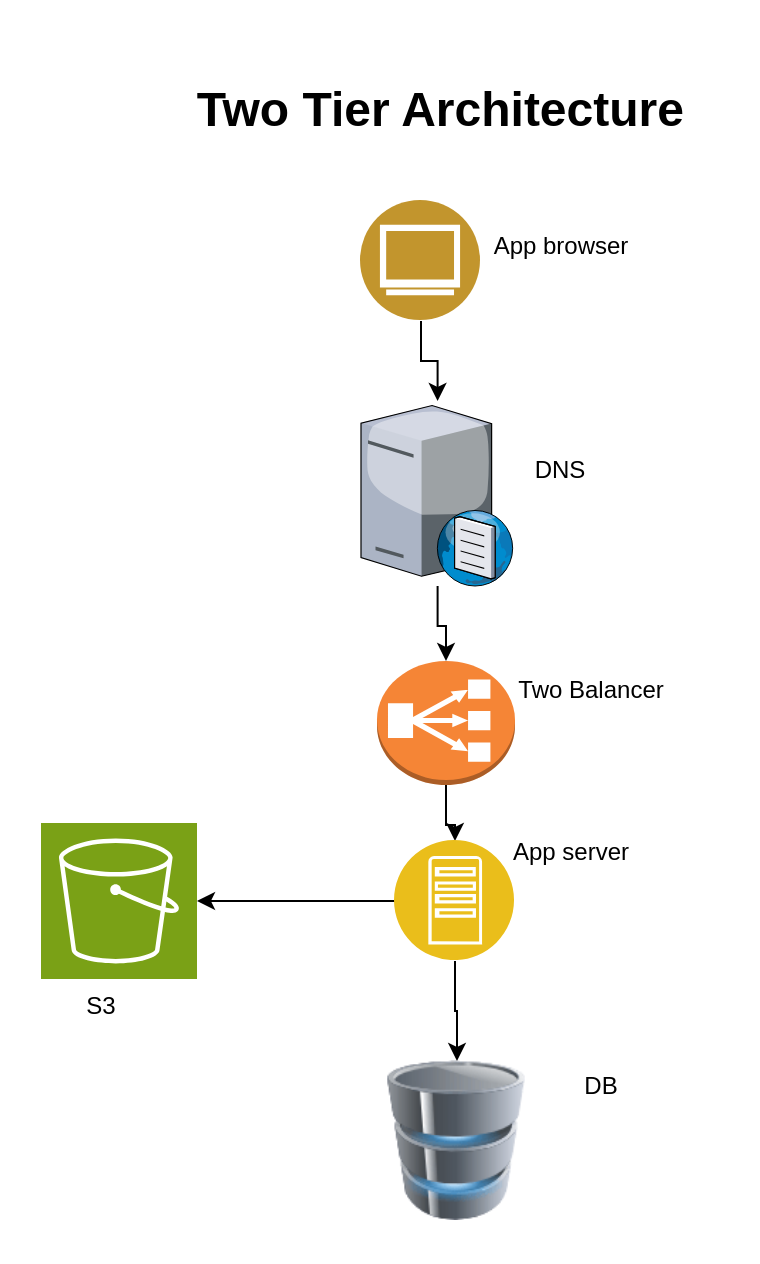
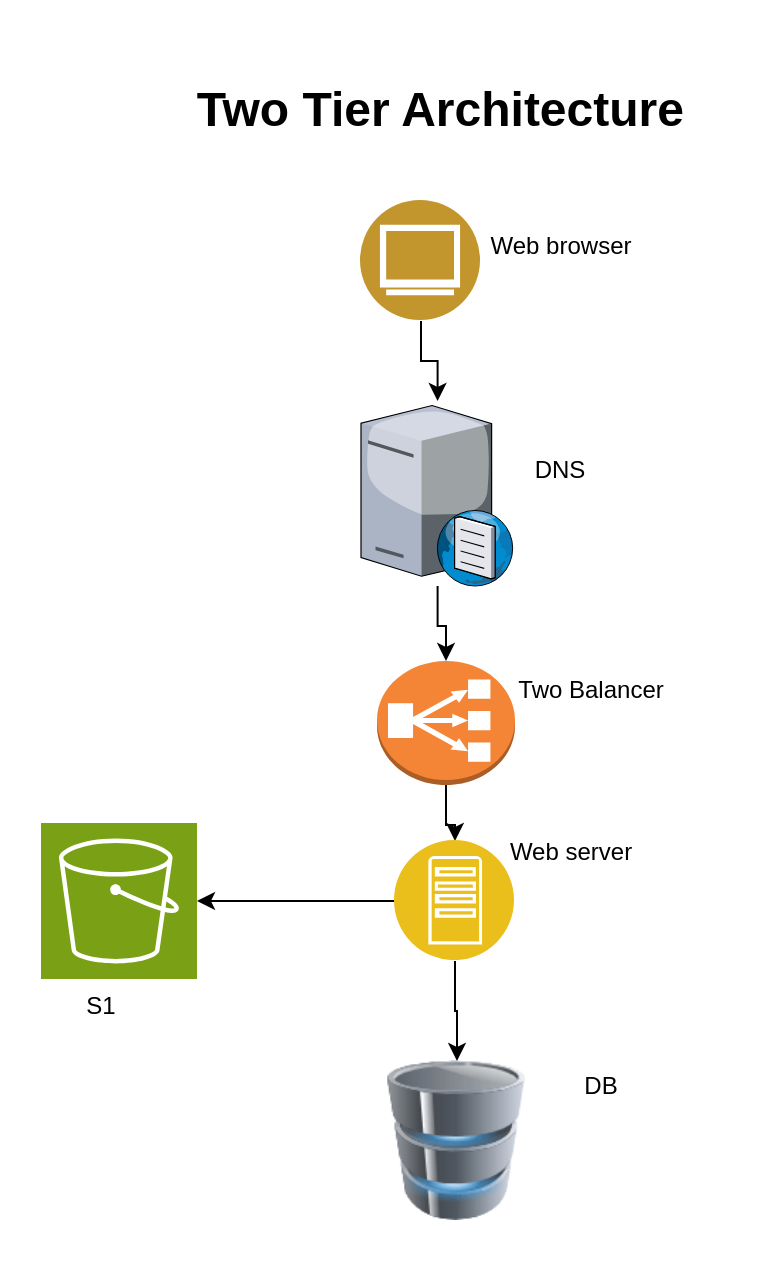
(562, 247) -> (562, 247)
(572, 853) -> (572, 853)
(102, 1007) -> (102, 1007)
